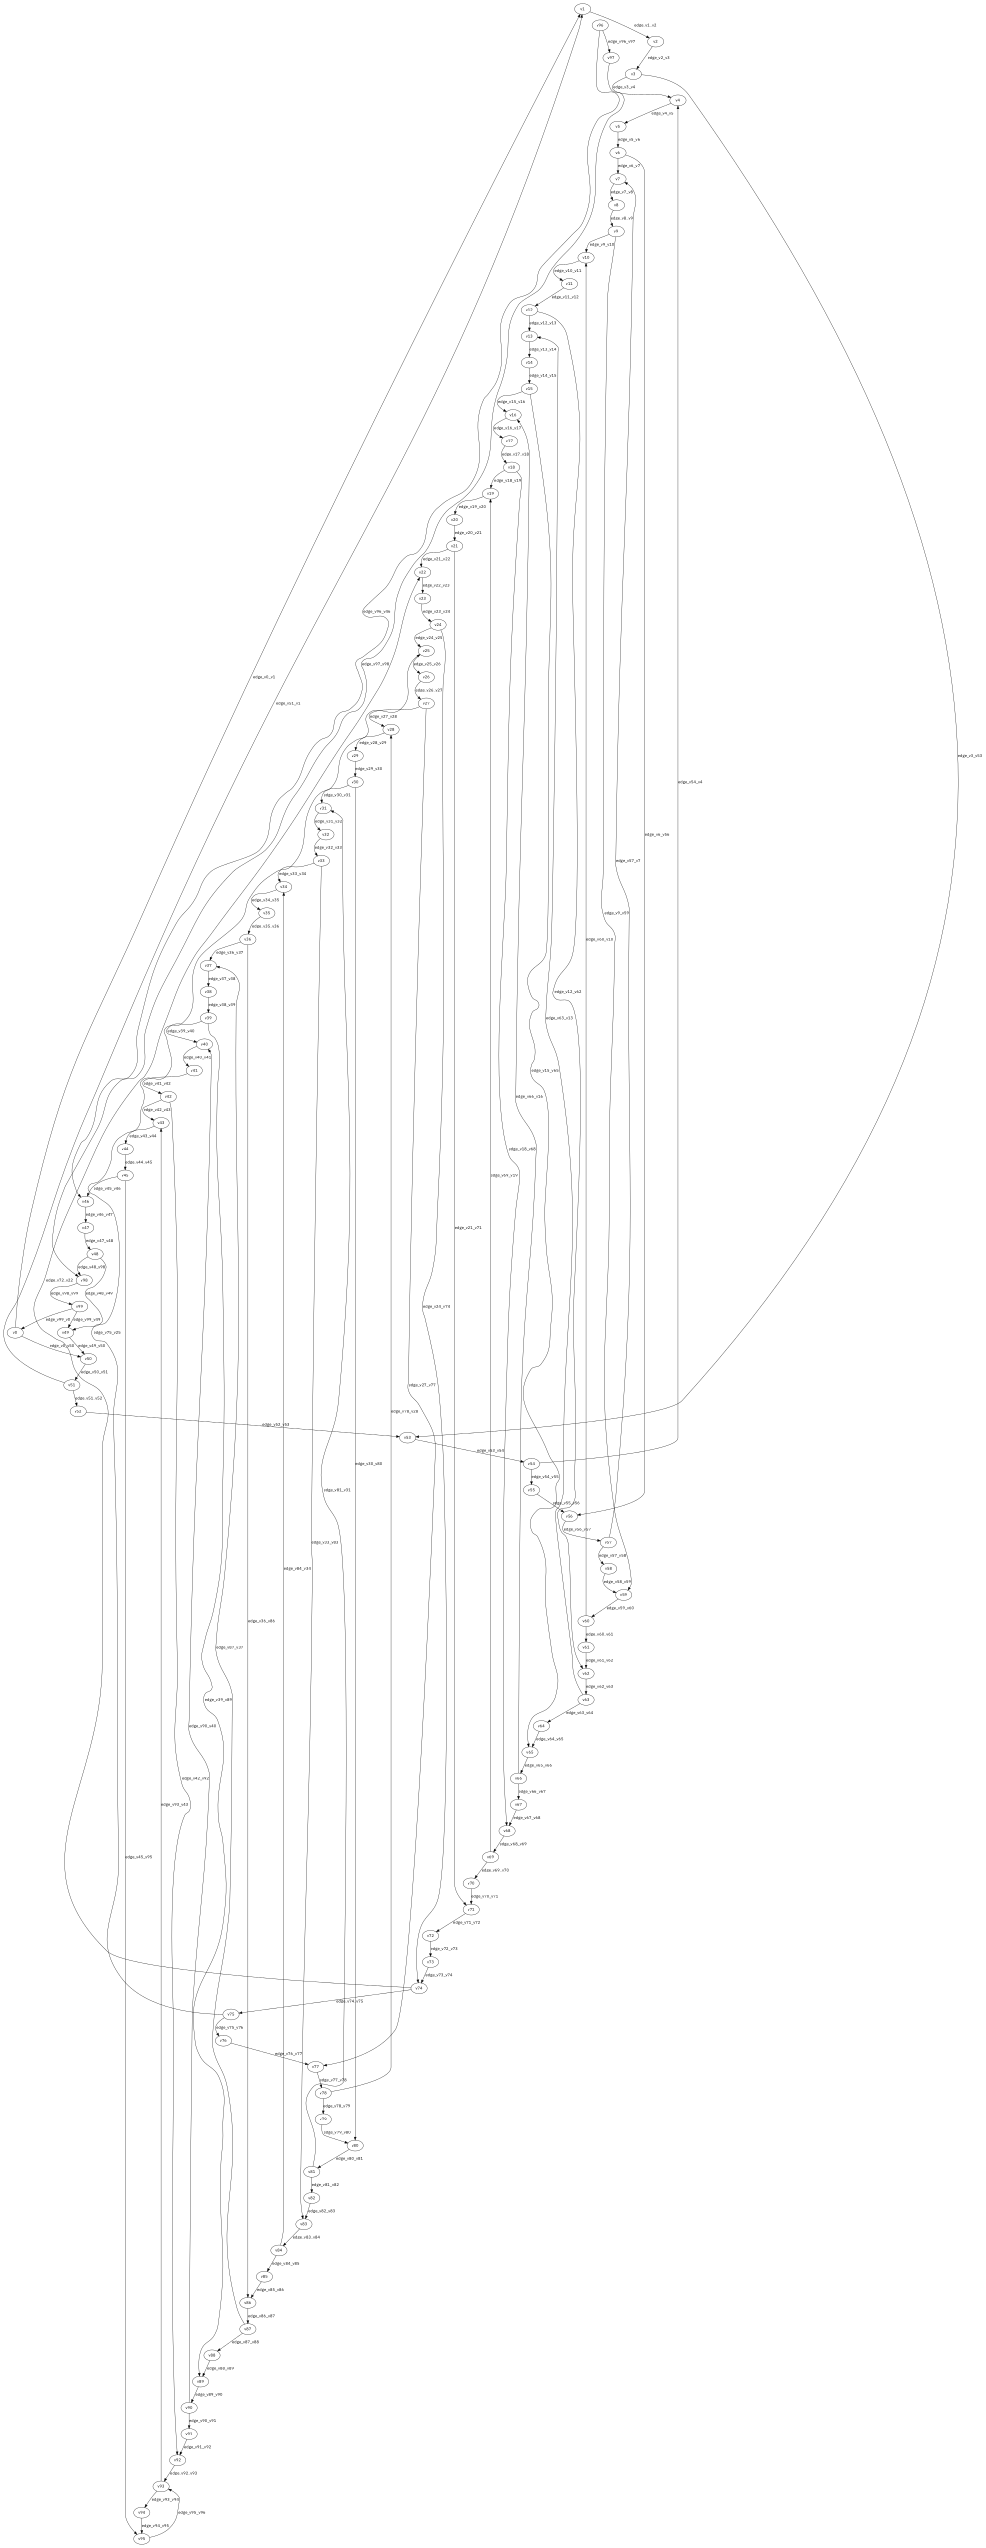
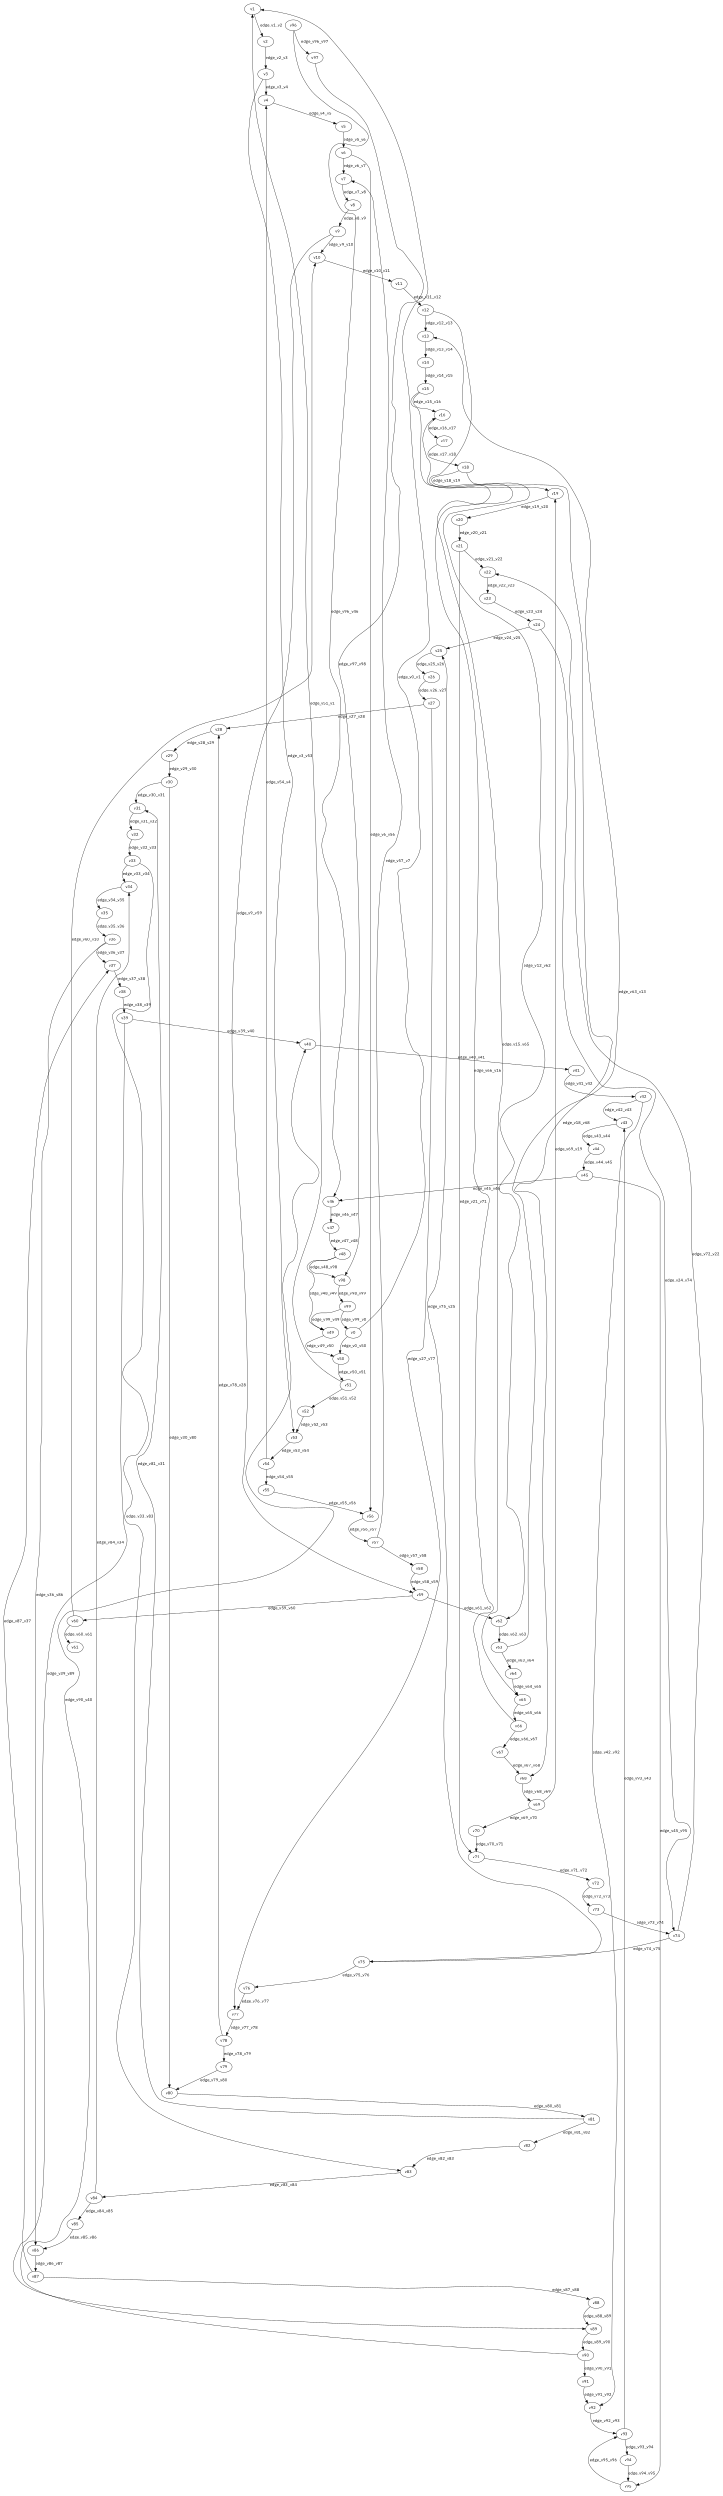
(586, 1659) -> (457, 1607)
